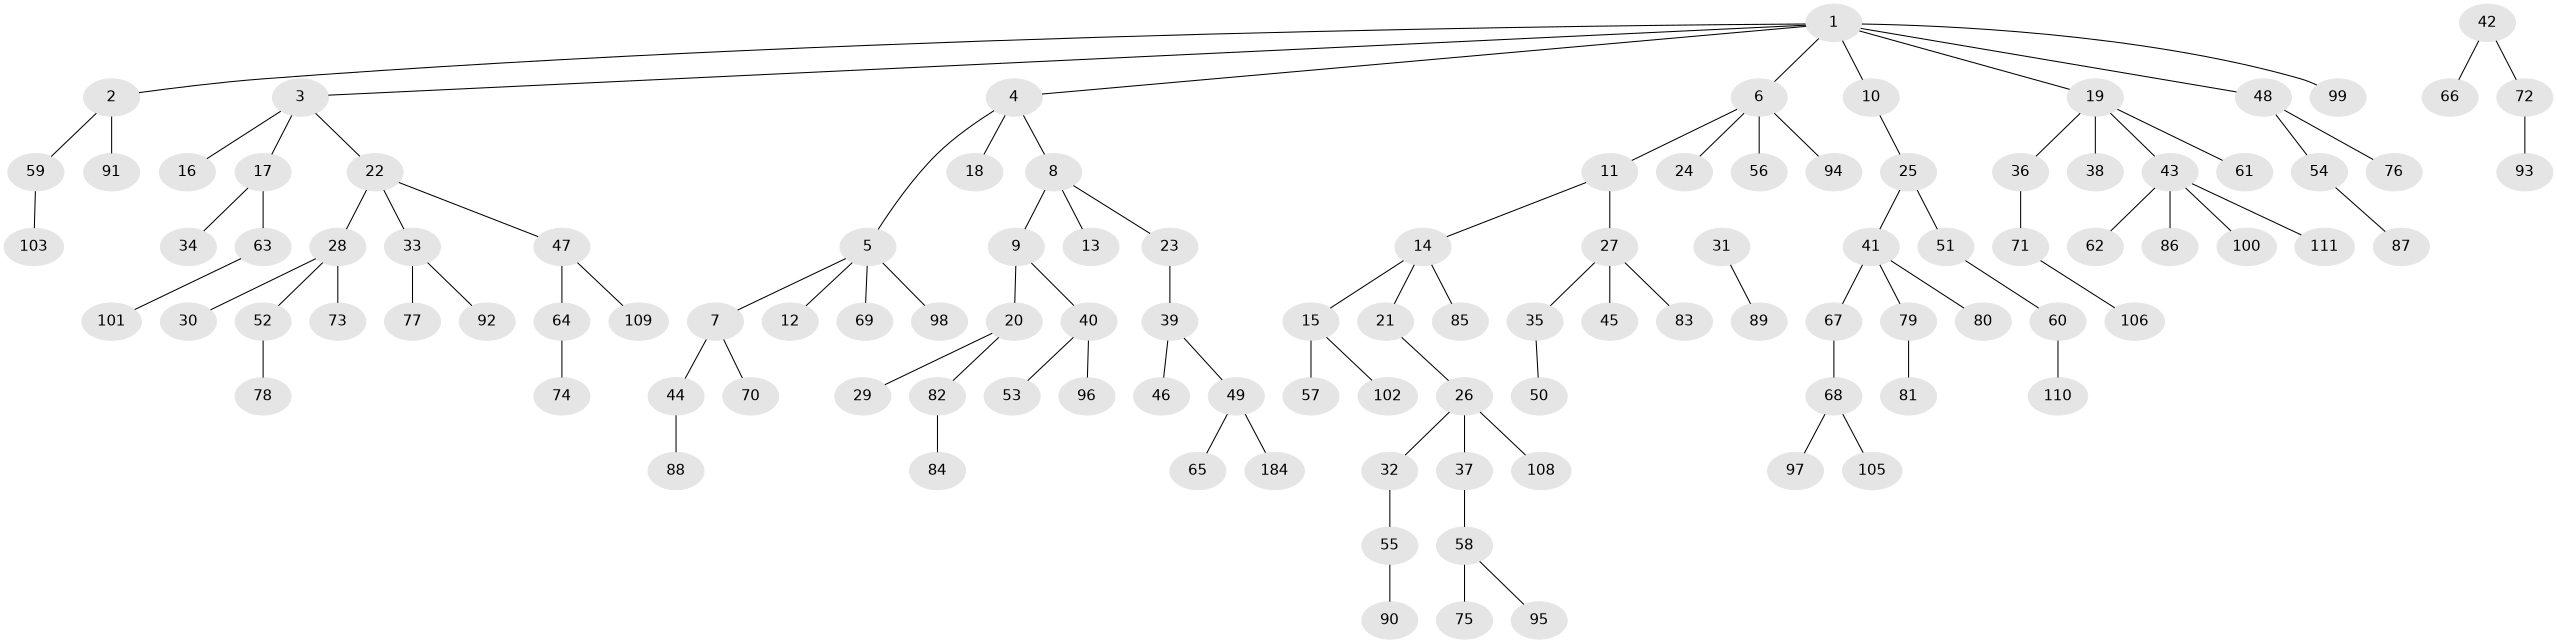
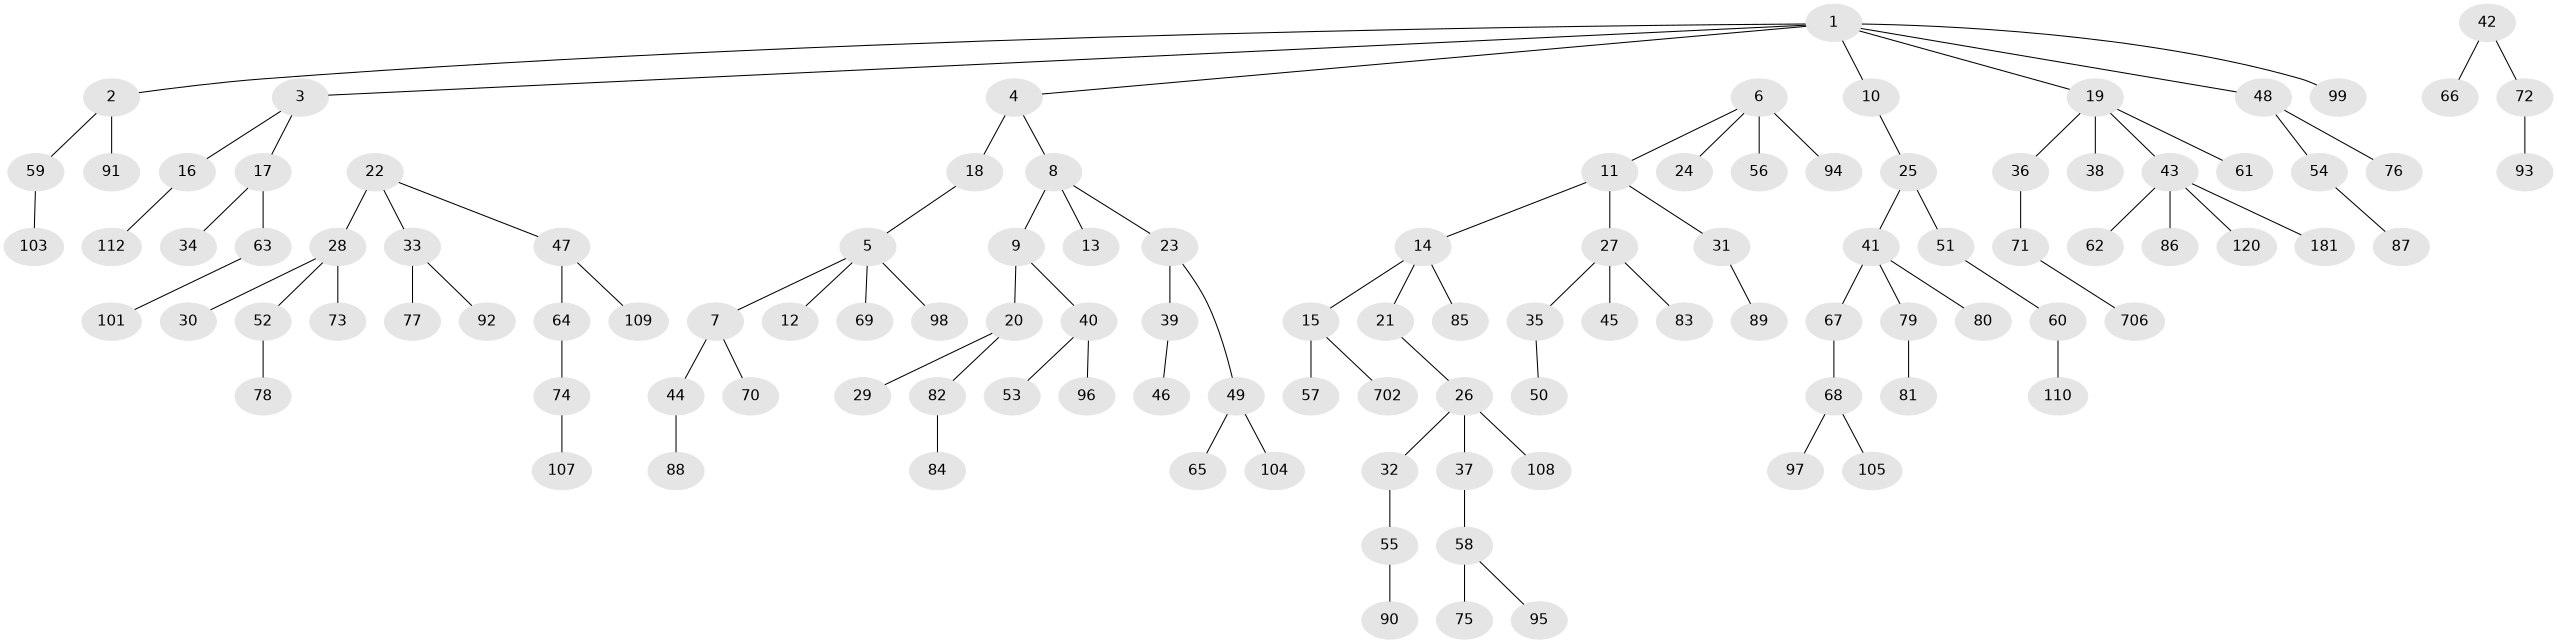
(1797, 60) -> none
(338, 135) -> none
(929, 163) -> (921, 210)
none -> (1666, 210)
none -> (112, 247)
(2247, 247) -> (2247, 247)
(2325, 247) -> (2325, 247)
(2135, 322) -> (2135, 322)
(1203, 359) -> (1214, 318)
(1388, 396) -> (1388, 396)
none -> (562, 471)
(1275, 471) -> (1275, 471)
